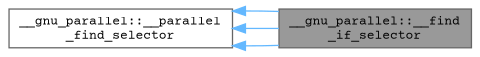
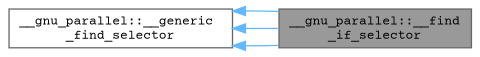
(121, 28) -> (121, 28)
